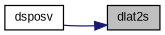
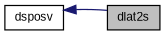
(79, 26) -> (92, 10)
